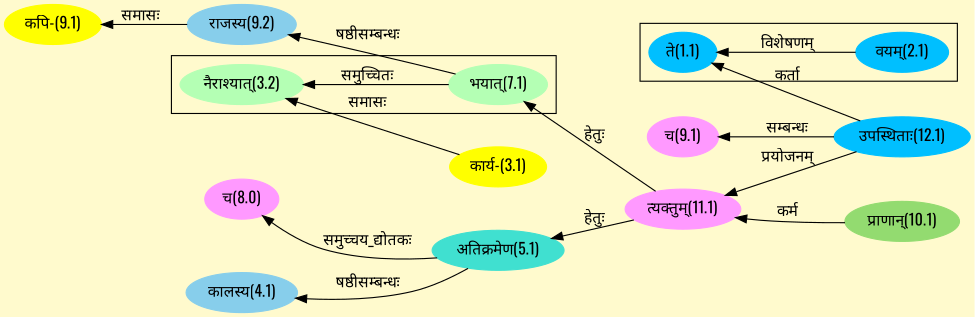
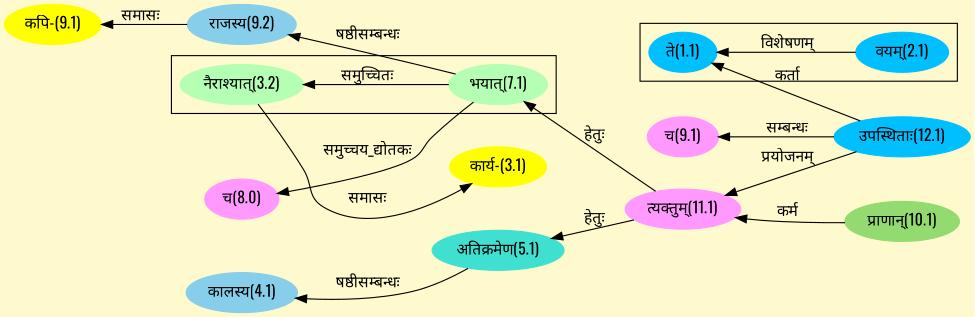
(378, 128) -> (334, 212)
(351, 255) -> (392, 168)
